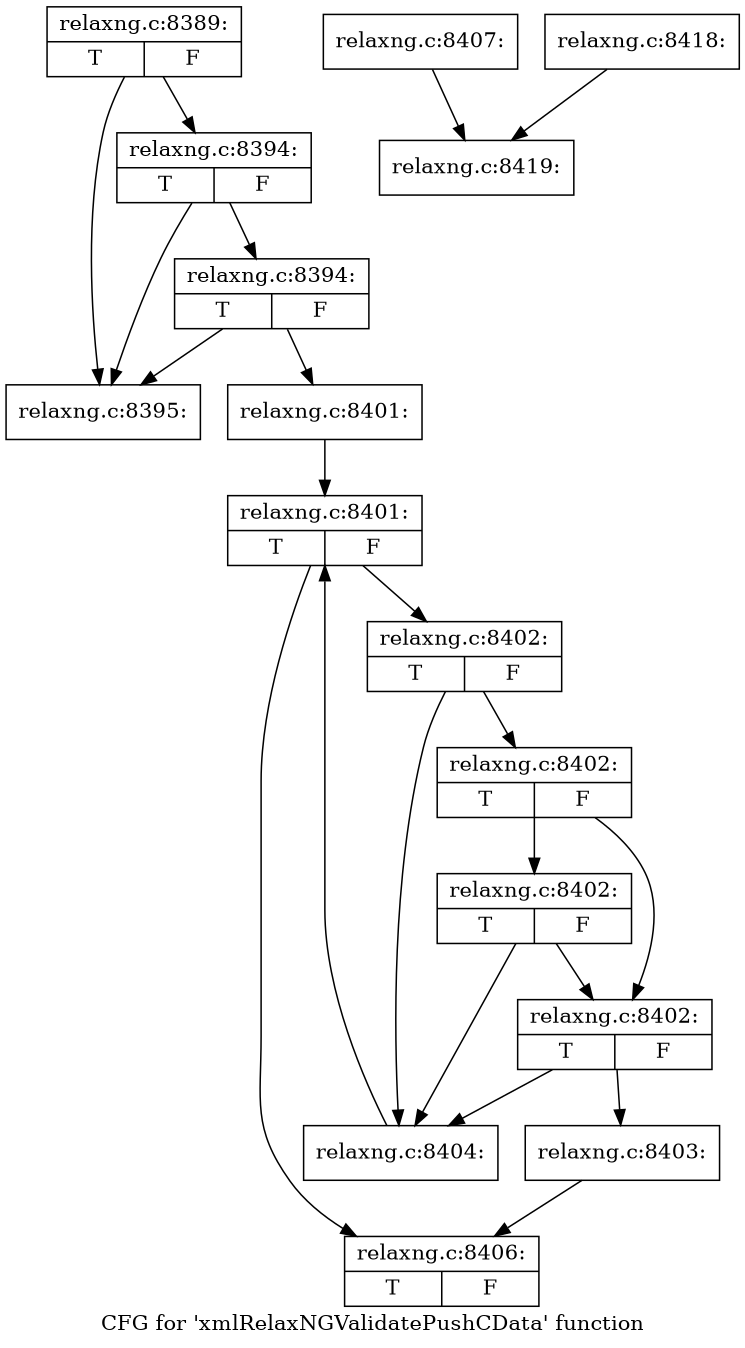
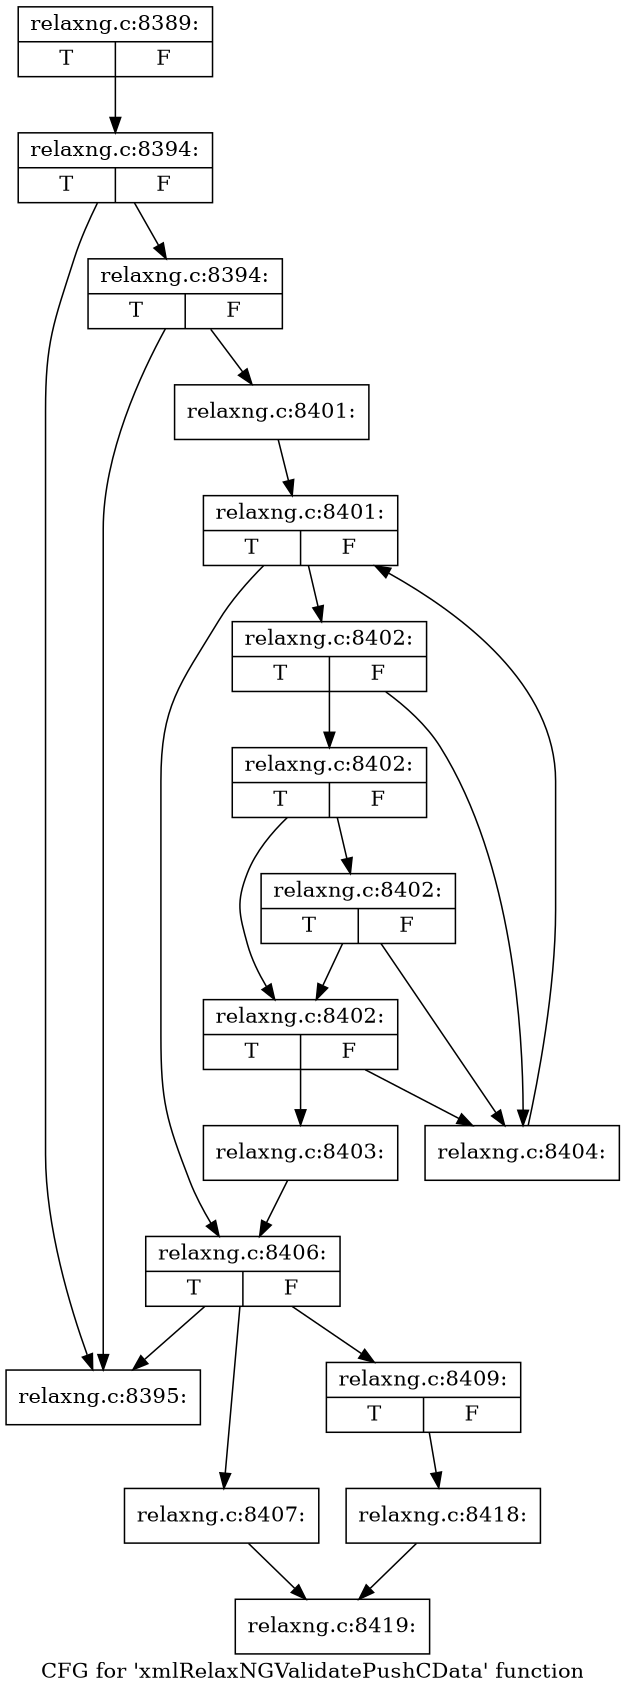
(92, 221) -> (175, 1333)
none -> (233, 1390)
none -> (424, 1397)
